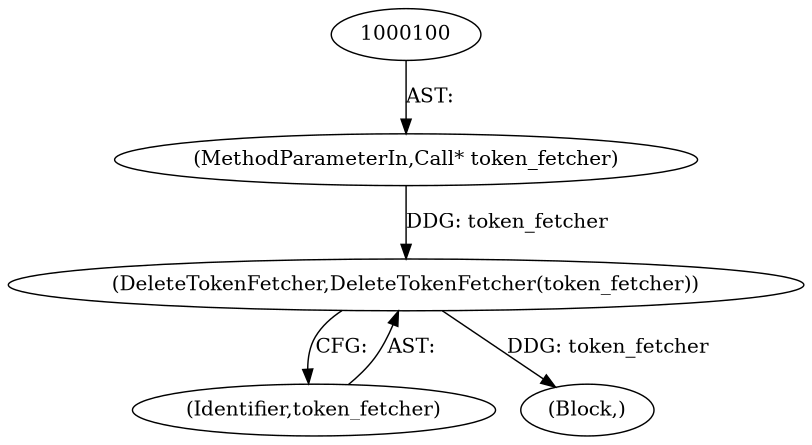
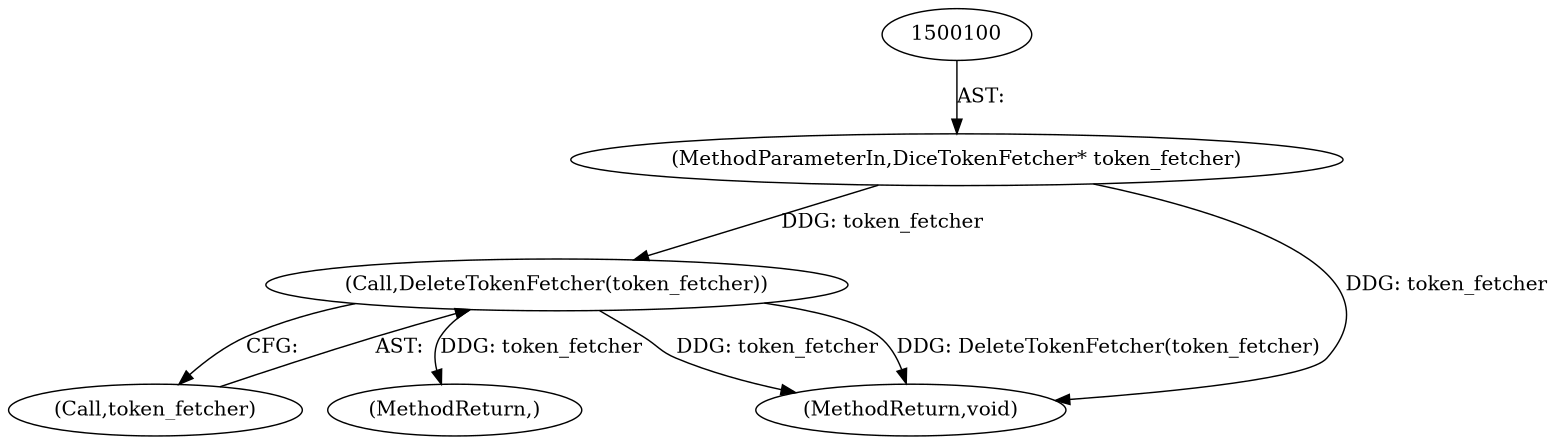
(406, 35) -> (957, 35)
(406, 160) -> (957, 160)
(406, 285) -> (557, 285)
(314, 410) -> (155, 410)
(587, 410) -> (455, 410)
none -> (911, 410)
